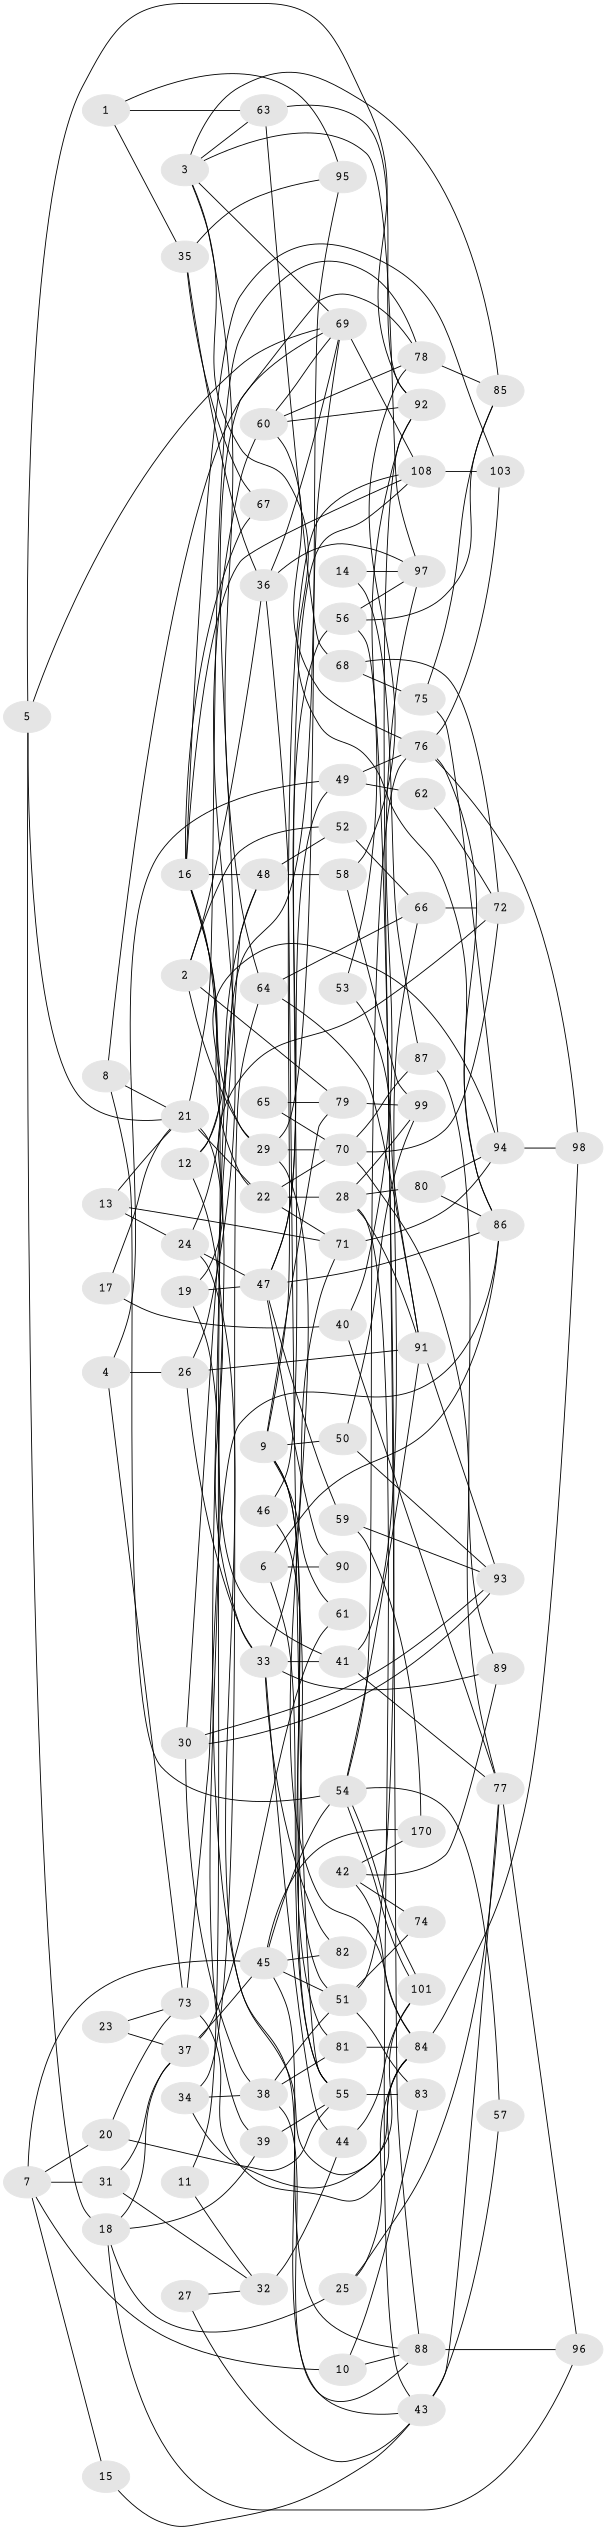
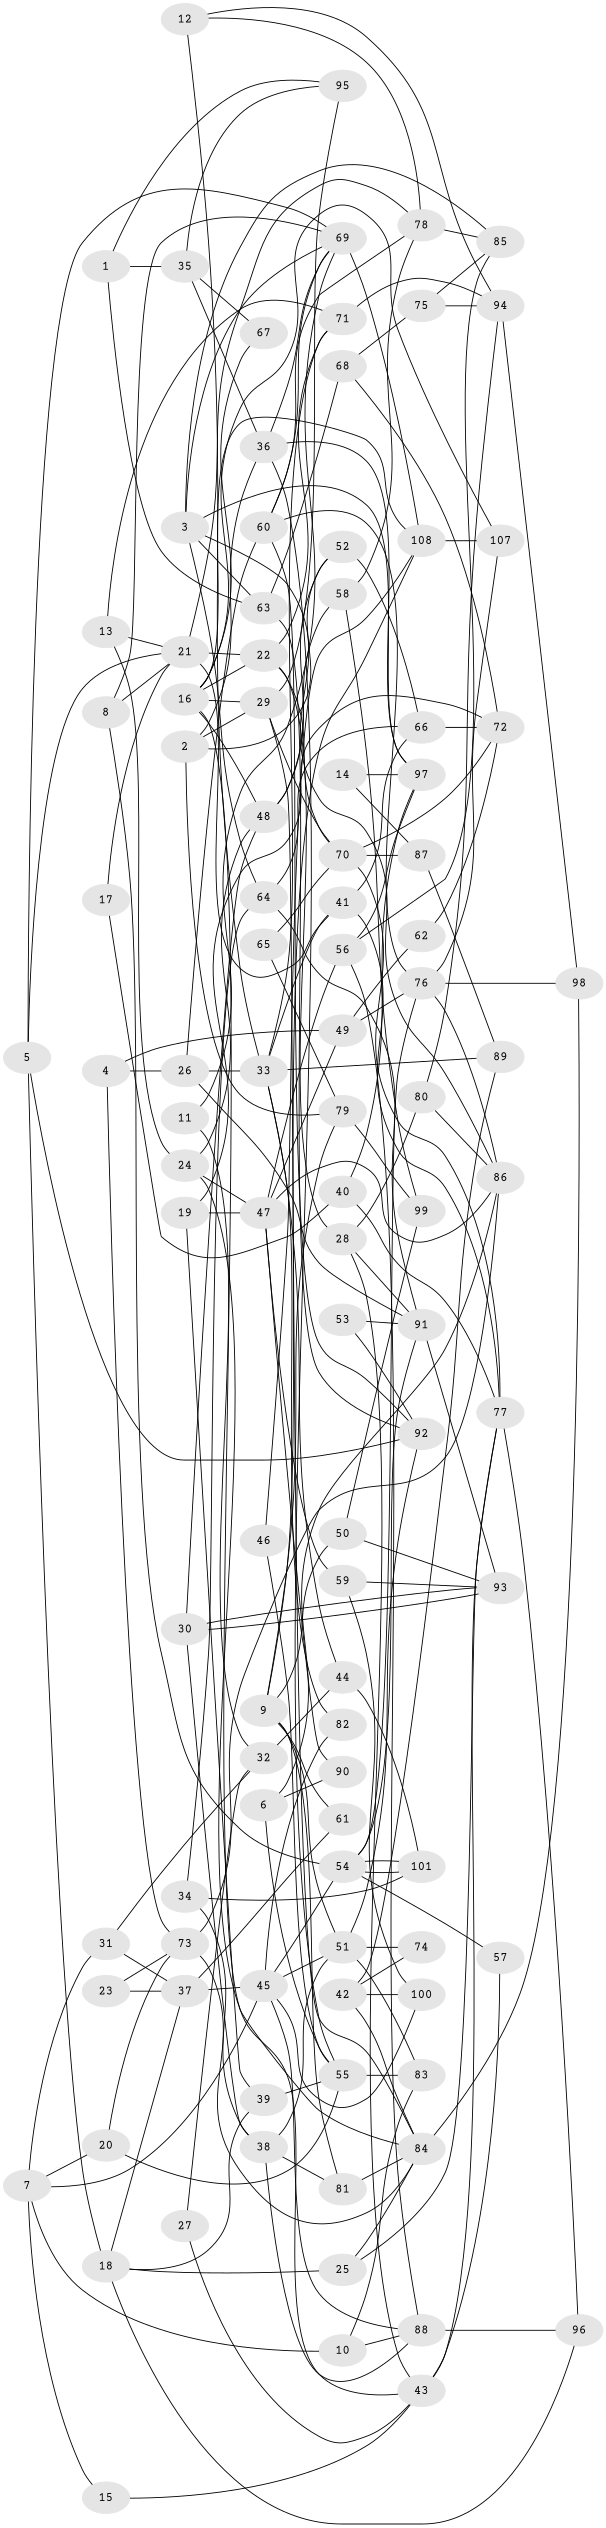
(500, 471) -> (500, 541)
(379, 1159) -> none
(422, 1832) -> (422, 1995)
